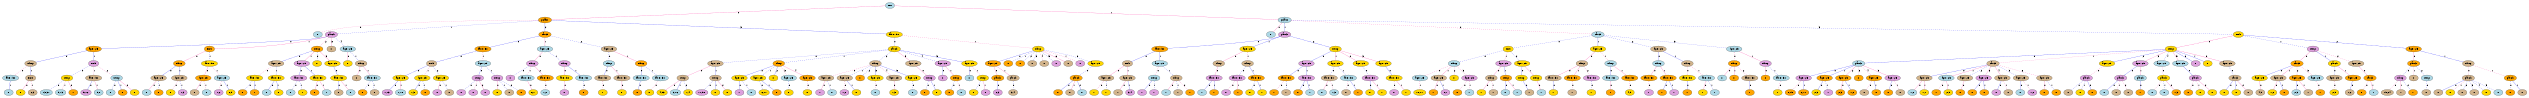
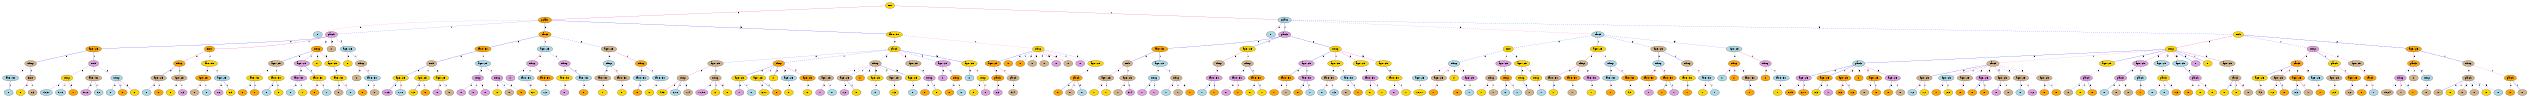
(890, 6) -> (890, 6)
(688, 92) -> (688, 92)
(1445, 92) -> none
